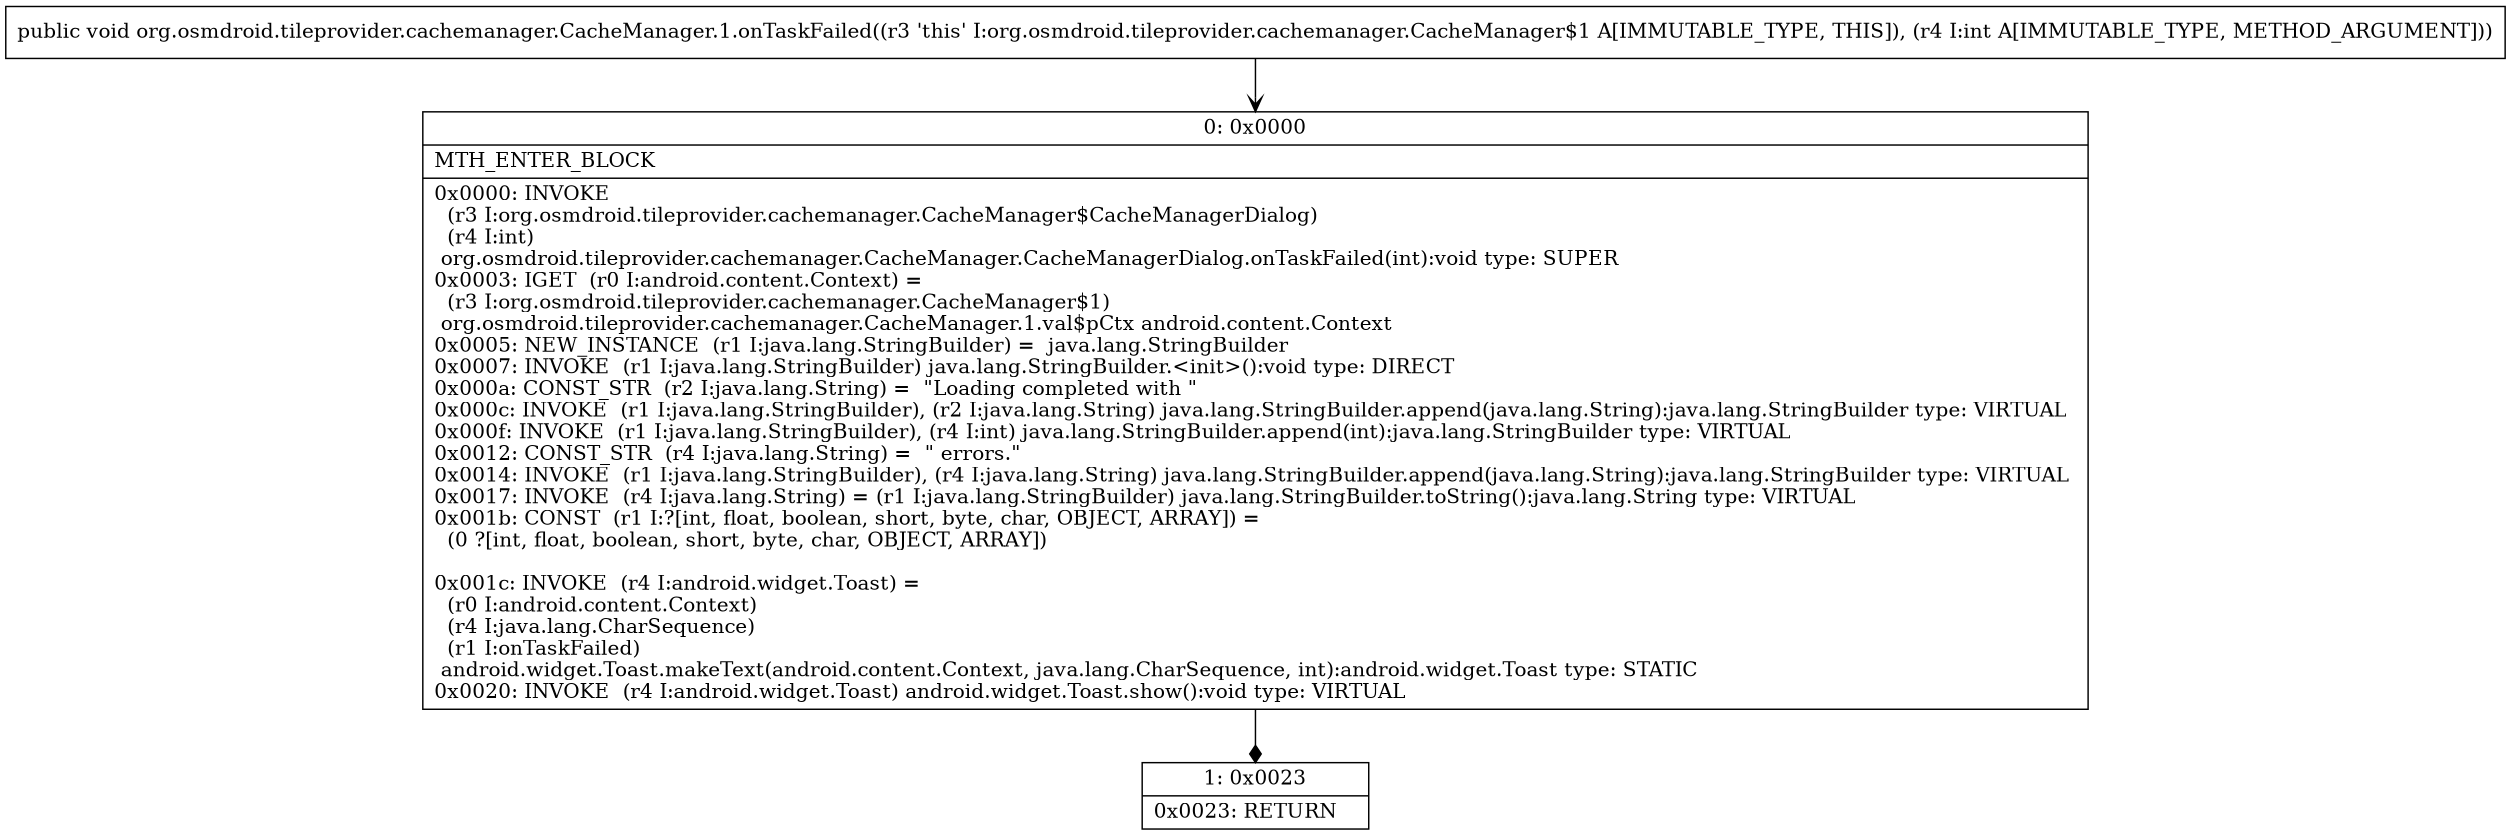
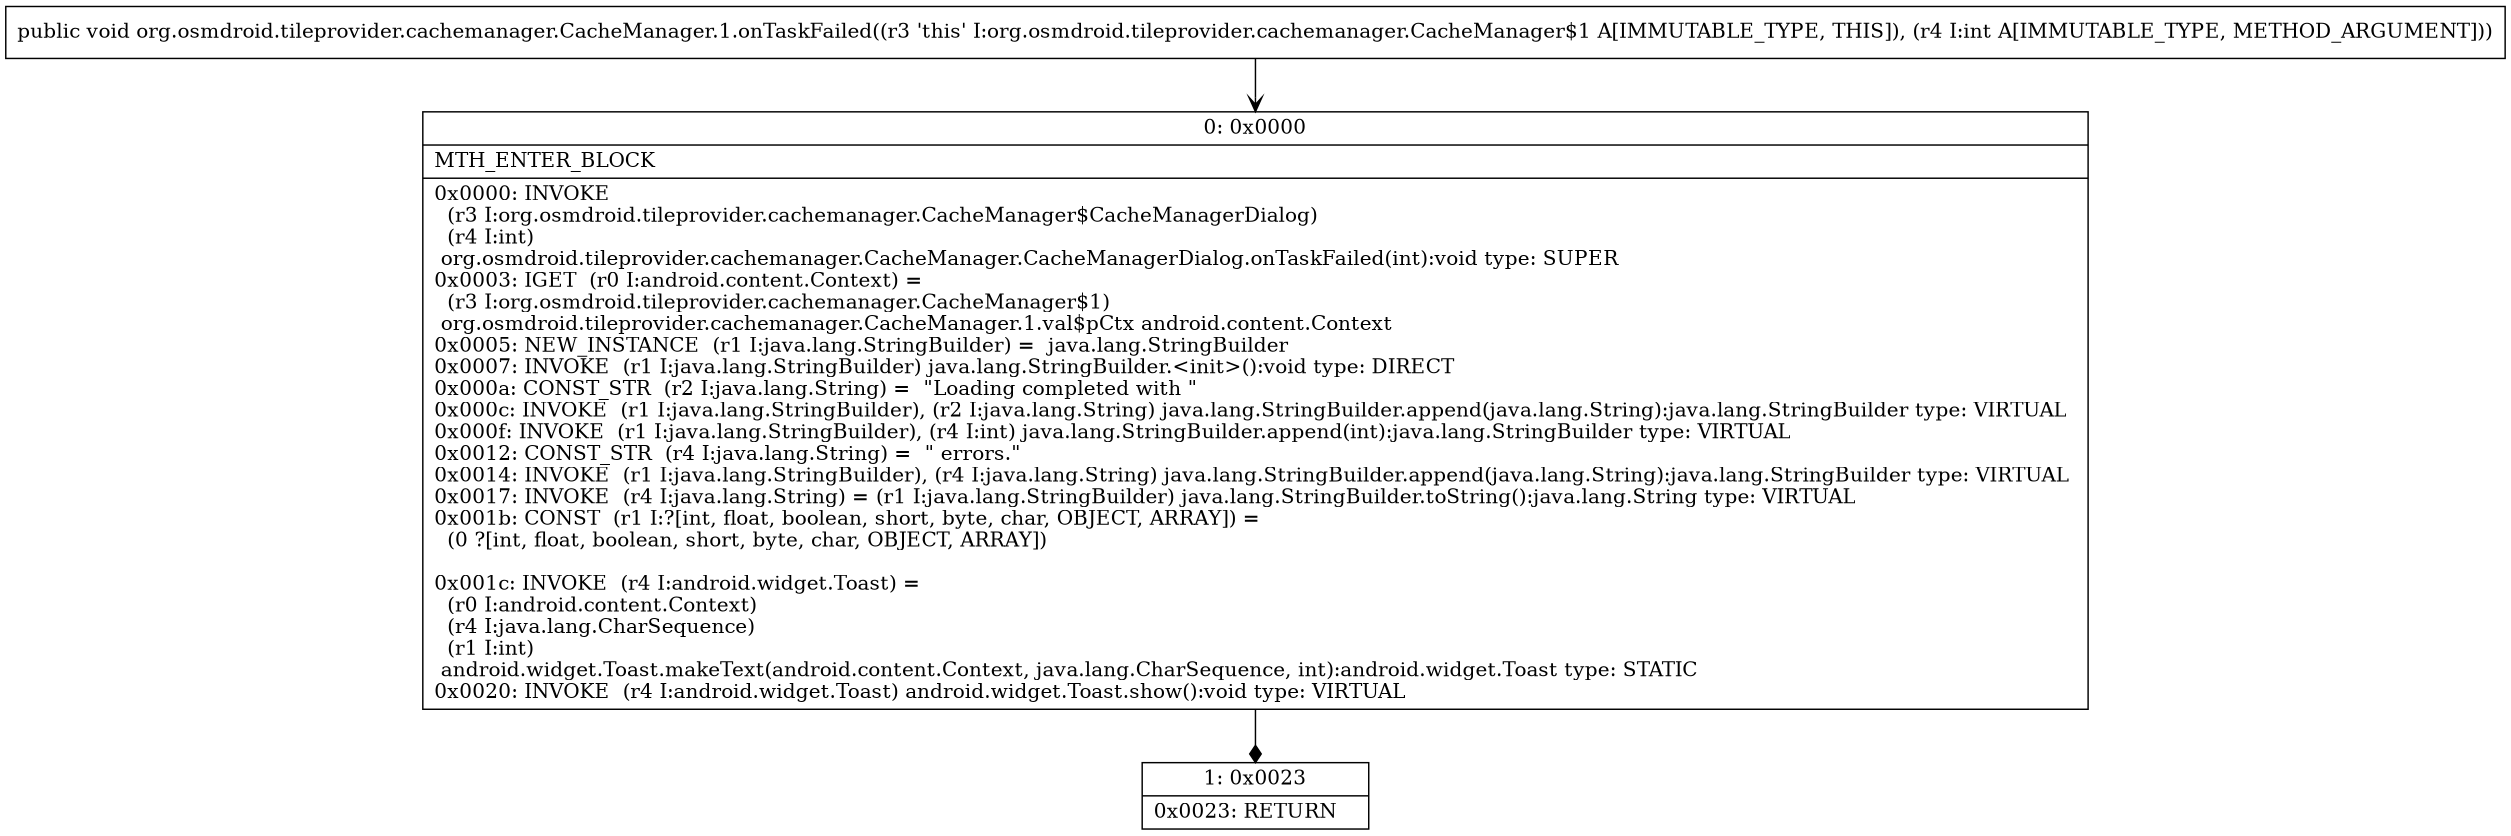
(538, 649) -> (485, 649)
